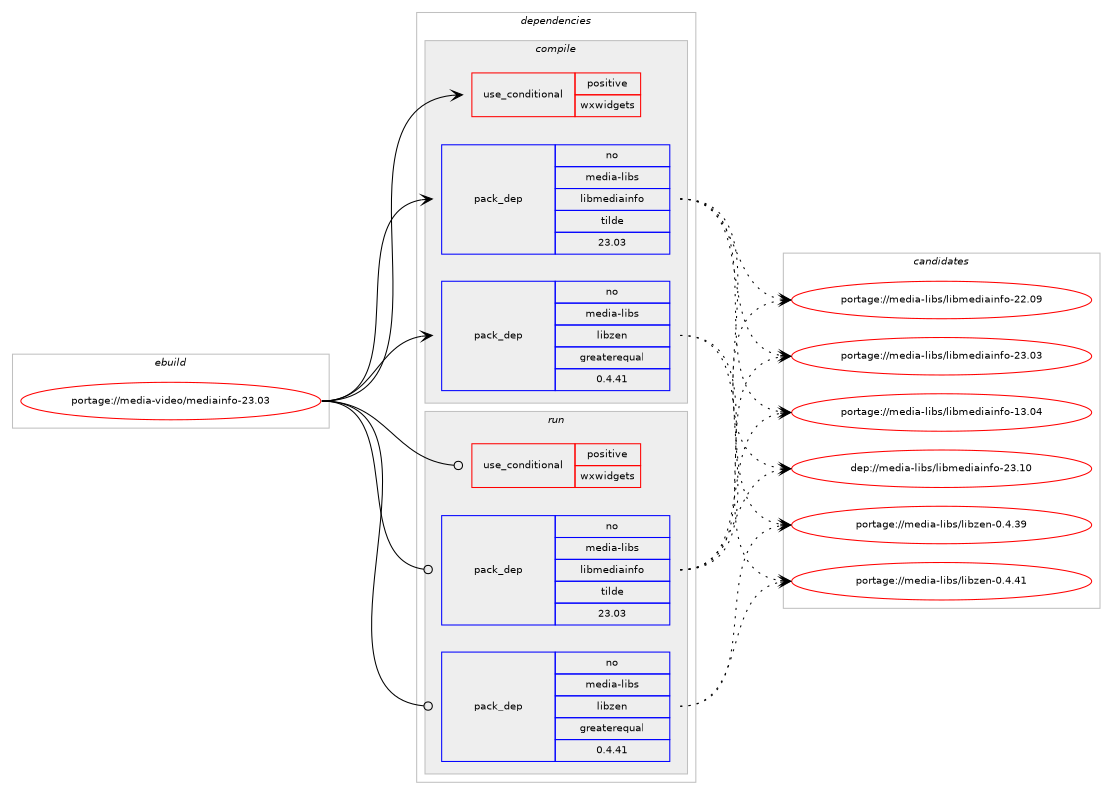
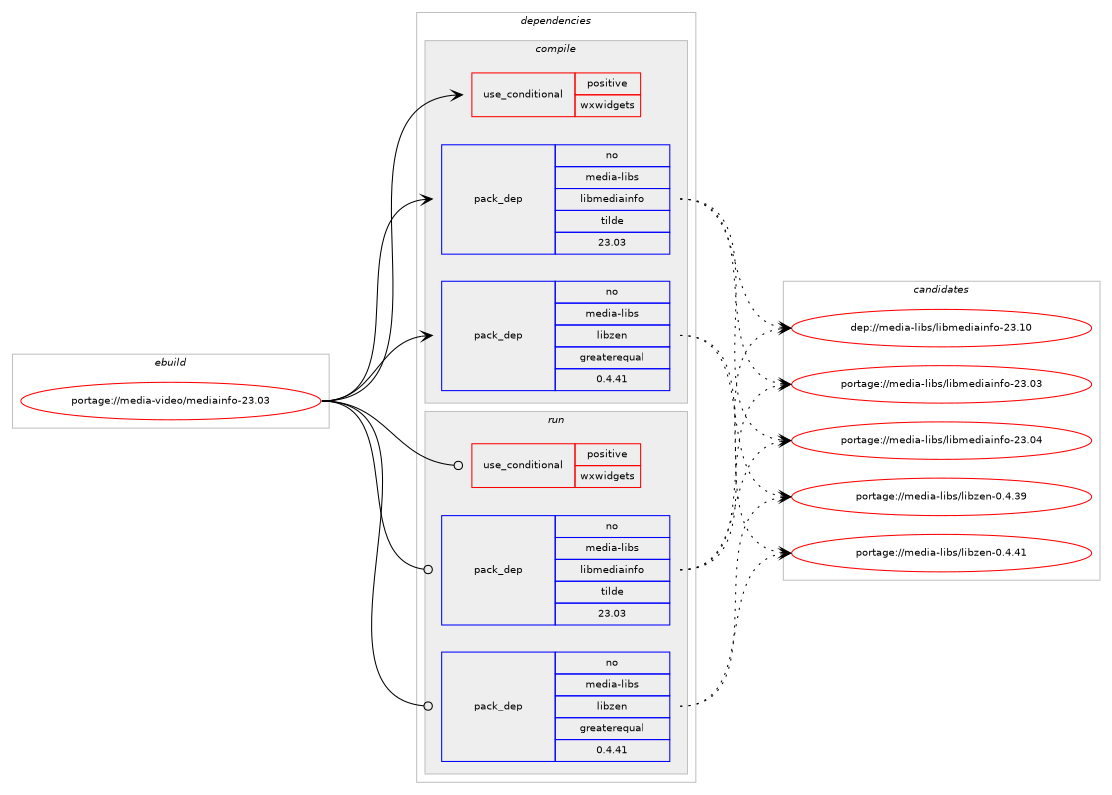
(942, 300) -> none
(942, 413) -> (942, 441)
